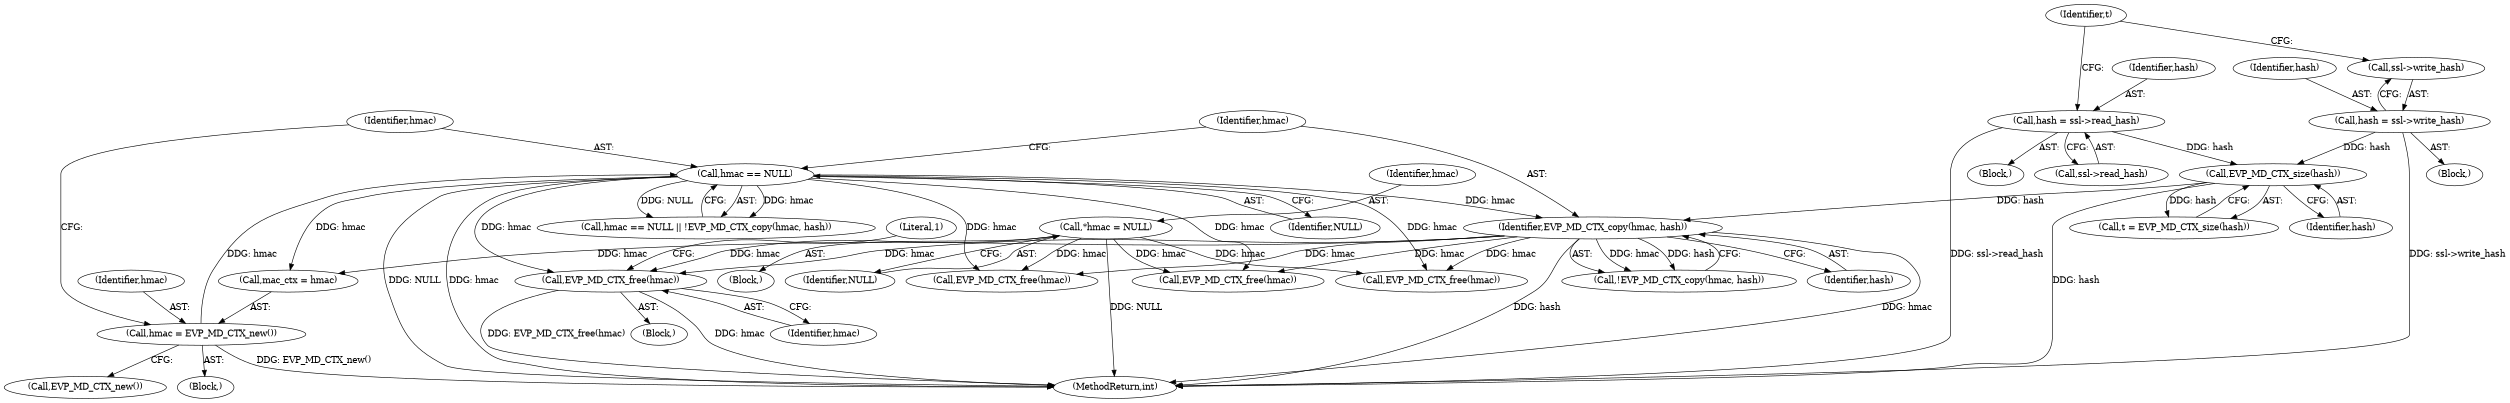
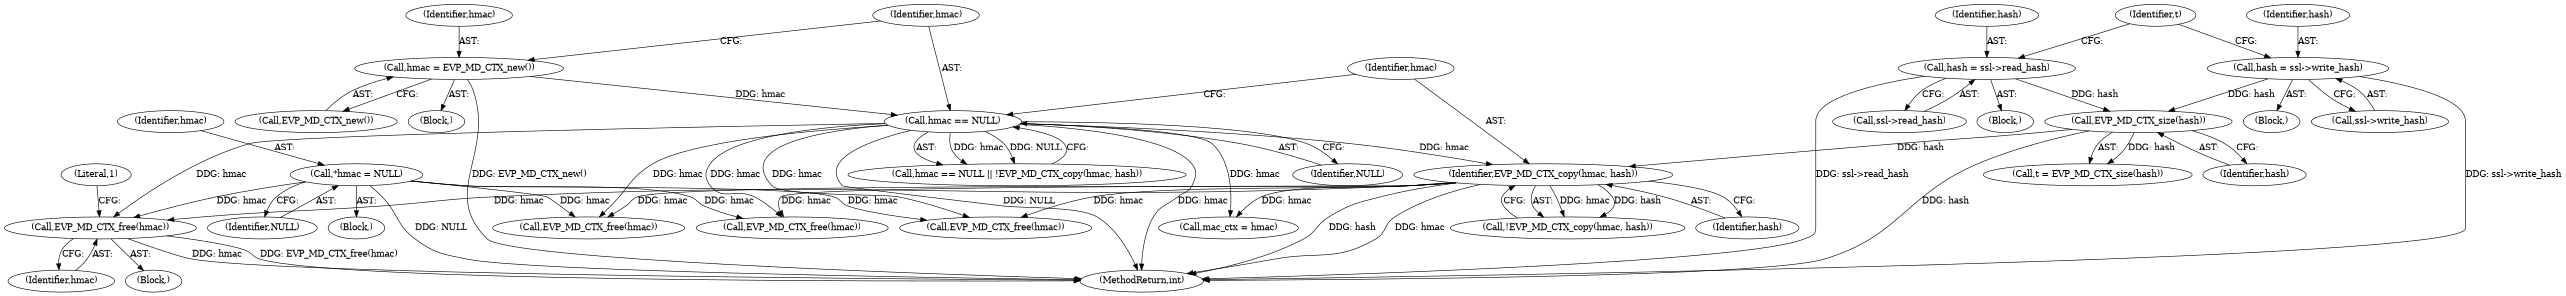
(2242, 40) -> (2222, 40)
(2220, 203) -> none
(248, 306) -> (354, 90)
